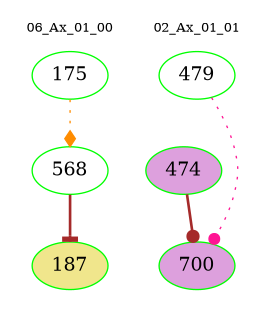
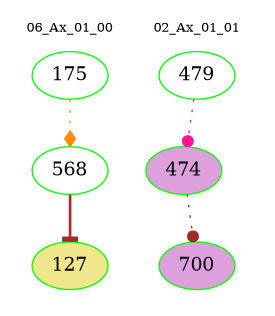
(238, 165) -> (191, 117)
(190, 213) -> (190, 213)
(70, 266) -> (70, 266)
